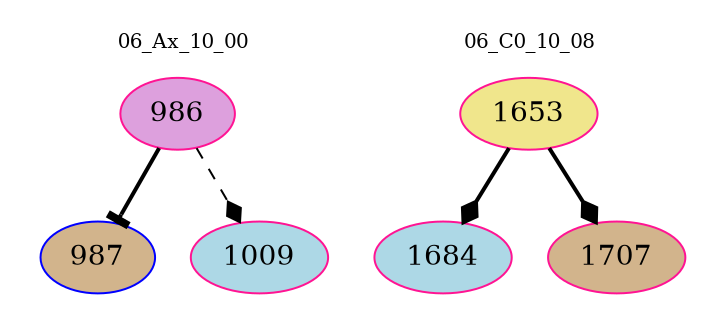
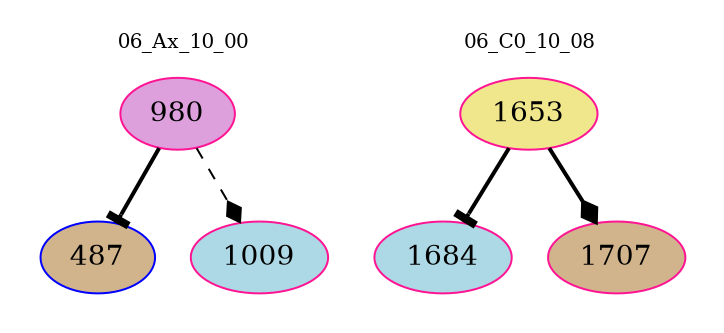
(178, 114) -> (178, 114)
(493, 175) -> (489, 181)
(98, 257) -> (98, 257)
